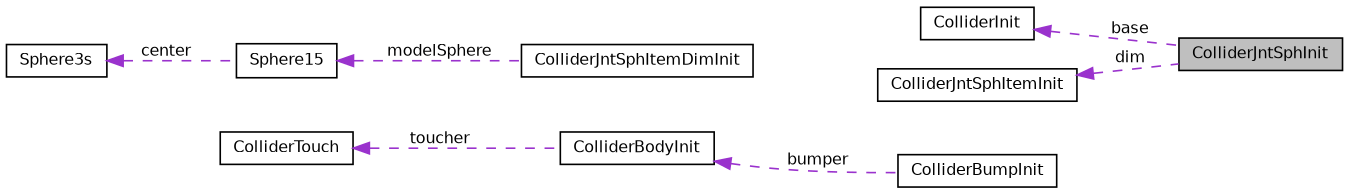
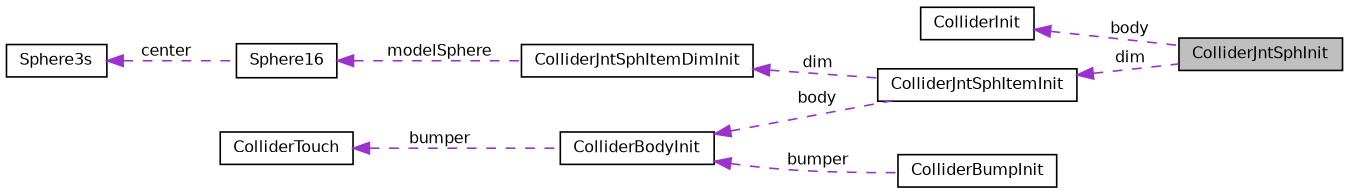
(1128, 29) -> (1128, 29)
(287, 61) -> (287, 61)
none -> (823, 74)
none -> (812, 116)
(437, 139) -> (437, 139)
